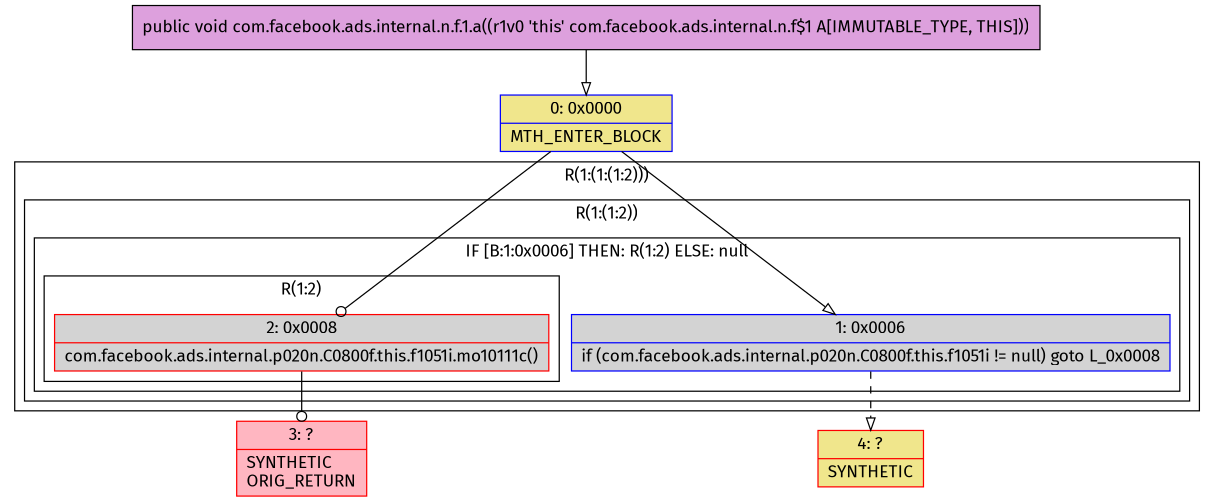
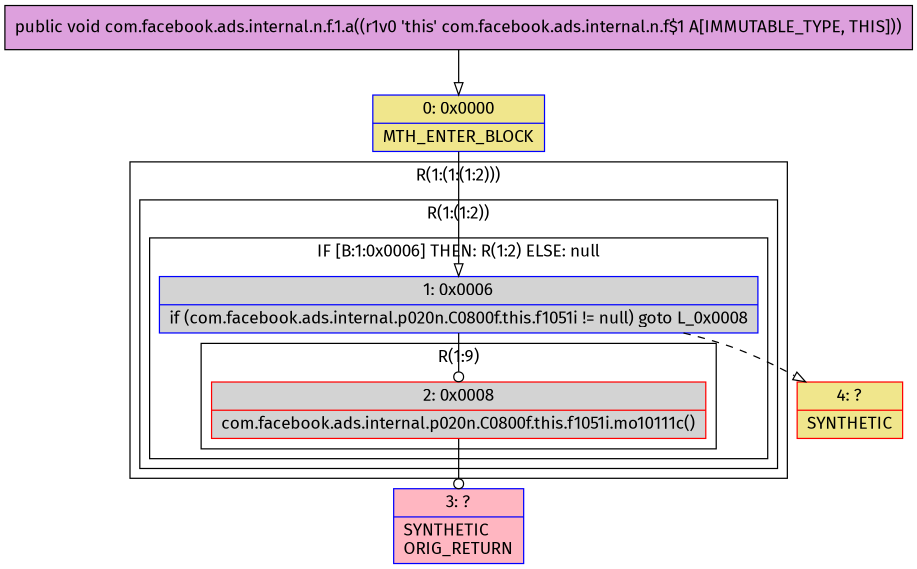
(448, 230) -> (459, 352)
(302, 290) -> (459, 357)
(302, 459) -> (459, 526)
